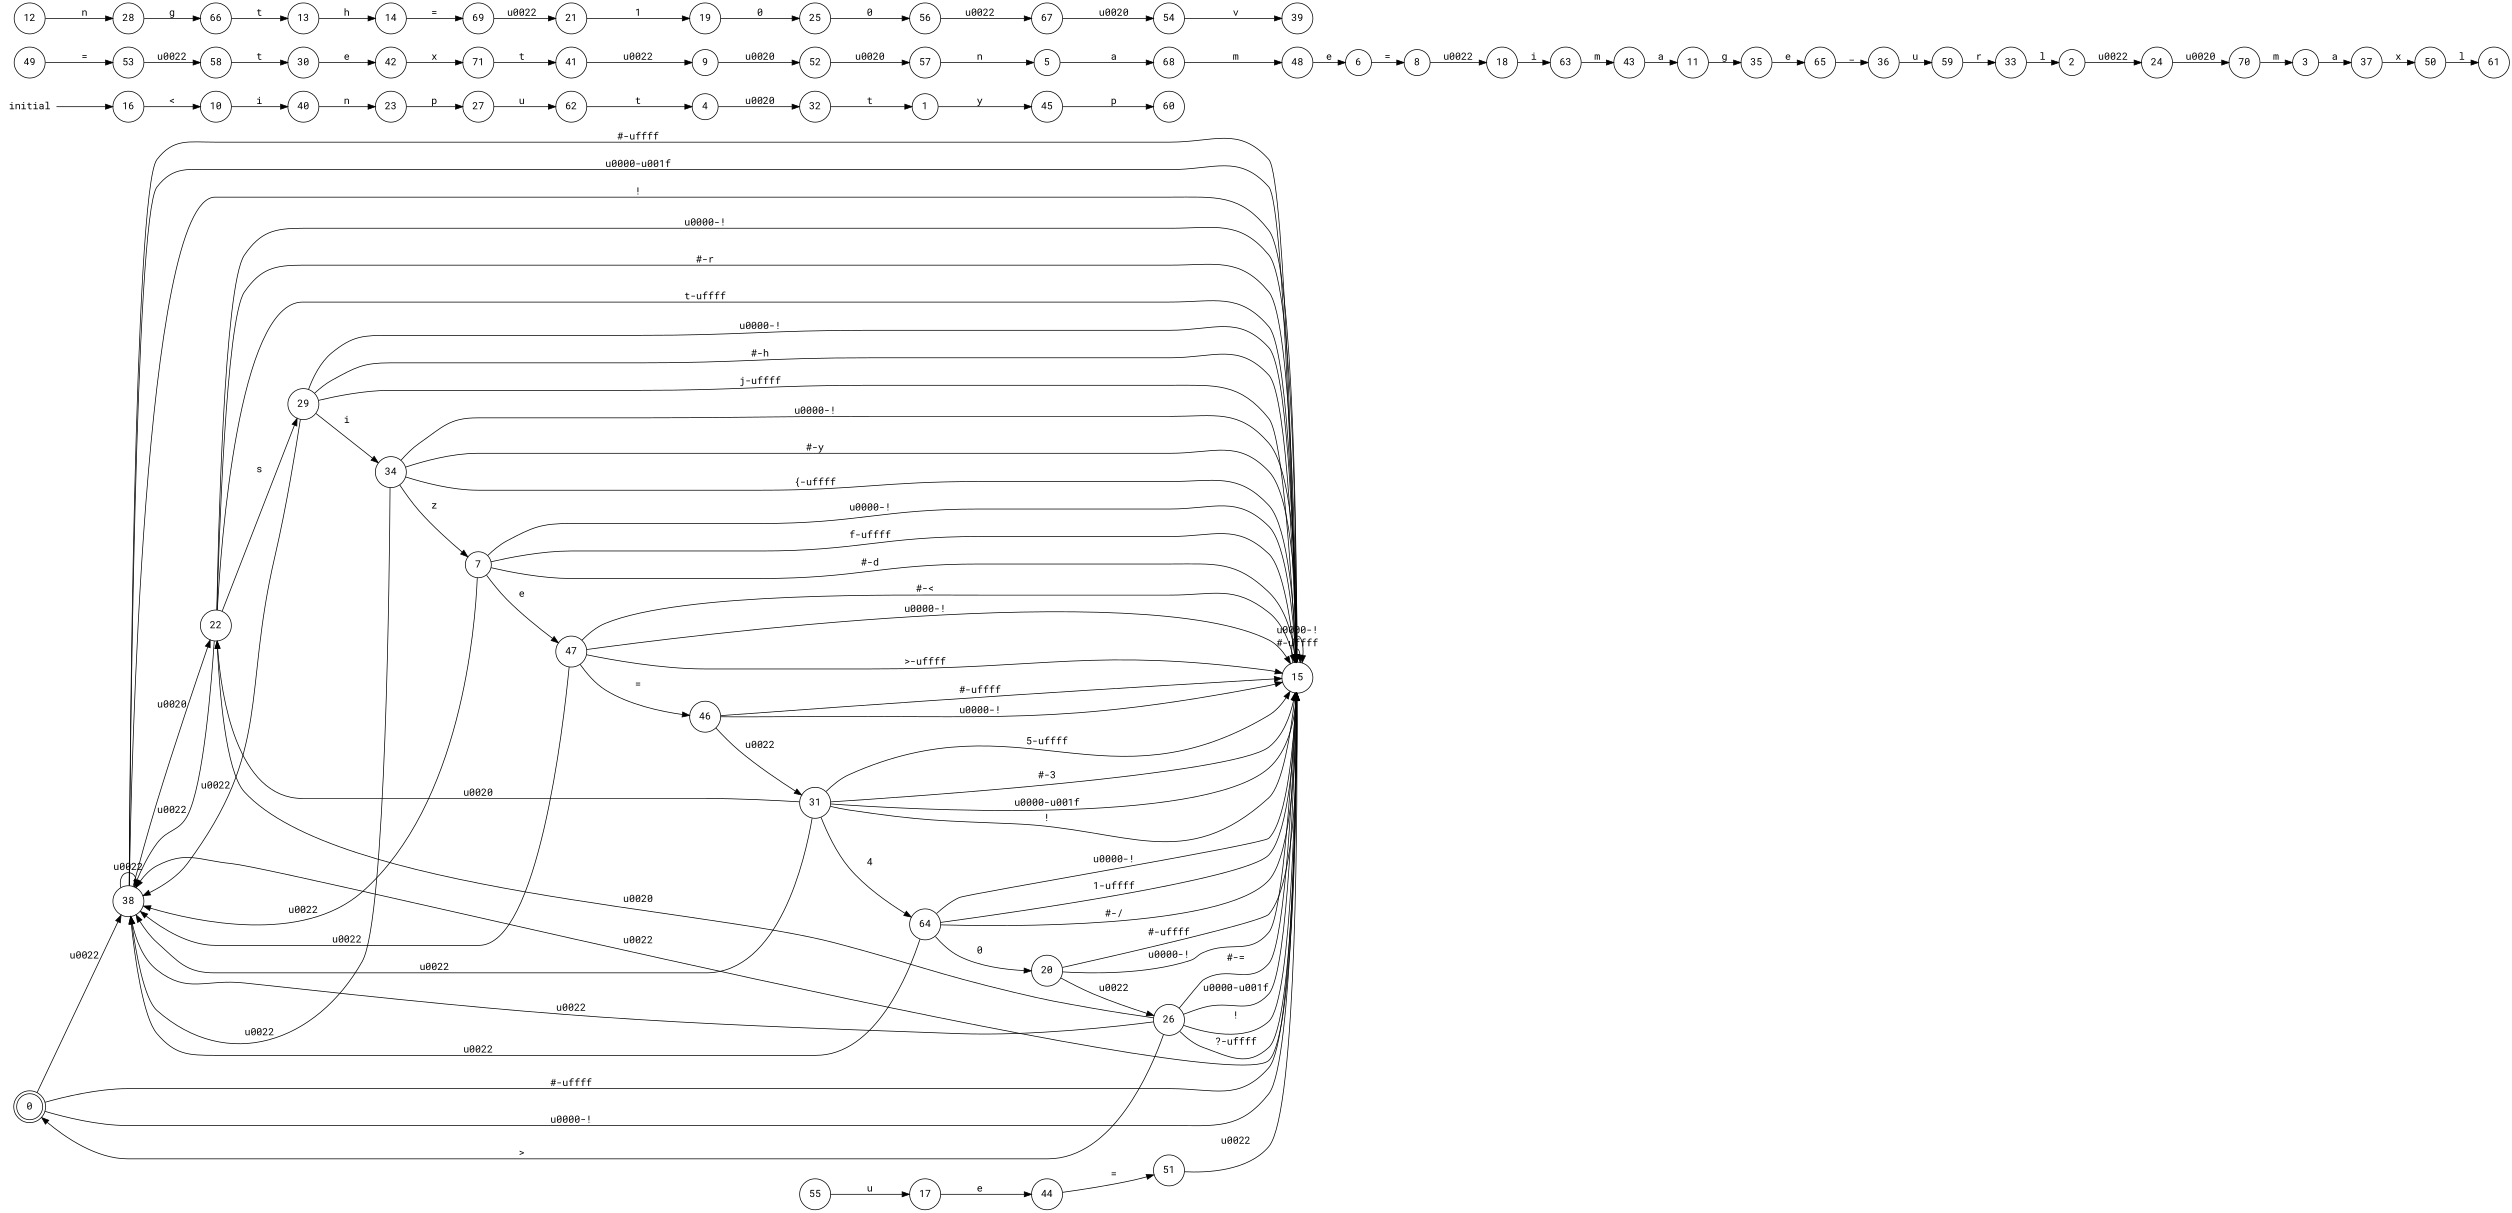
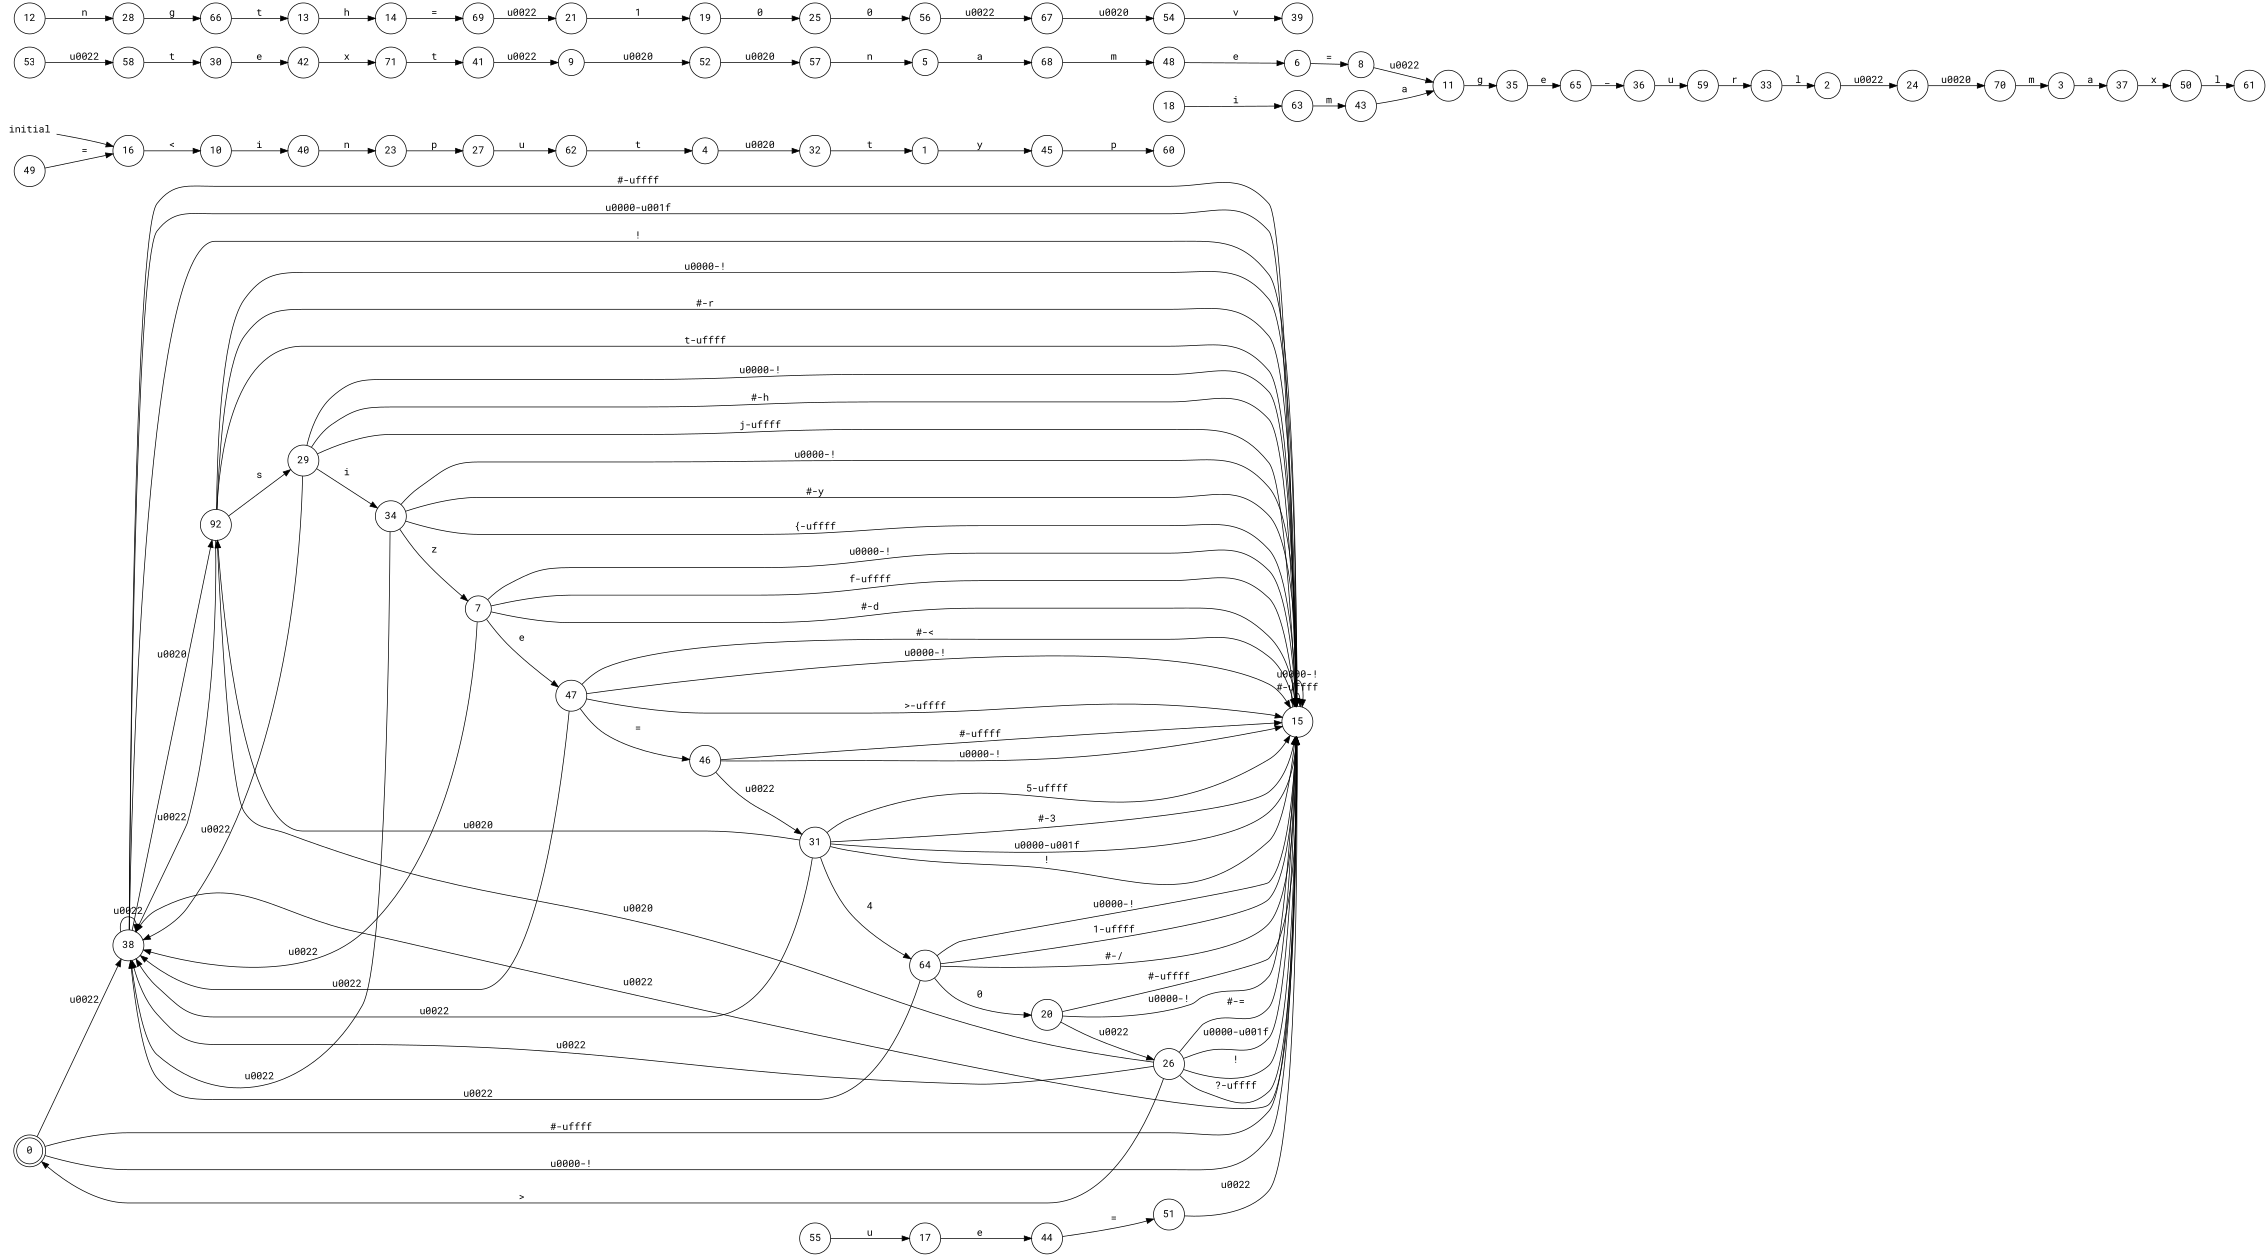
(75, 63) -> (75, 162)
(1455, 63) -> (1400, 74)
(216, 626) -> (216, 525)
